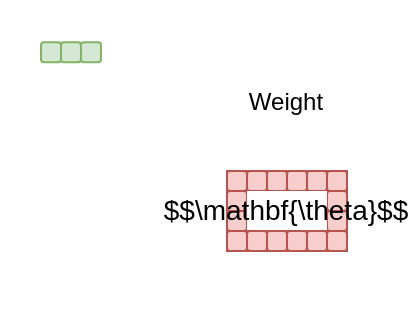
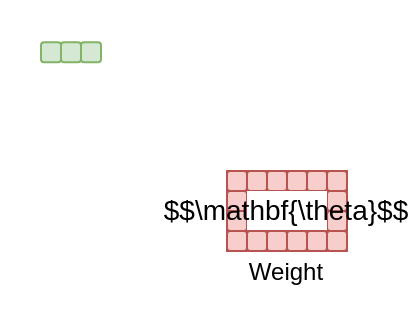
(287, 103) -> (287, 273)
